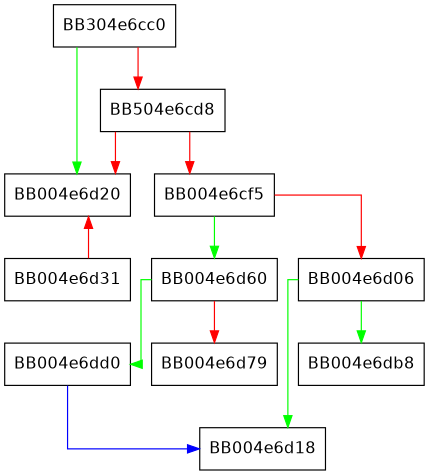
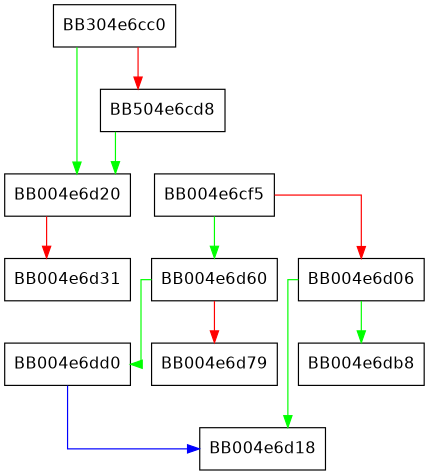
(115, 147) -> (115, 147)
(190, 147) -> none
(89, 243) -> (47, 231)
